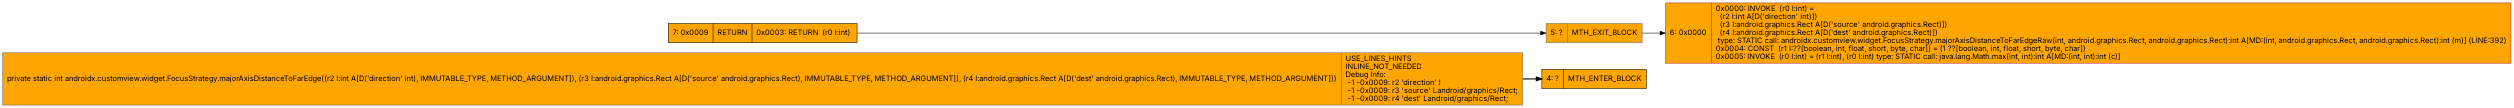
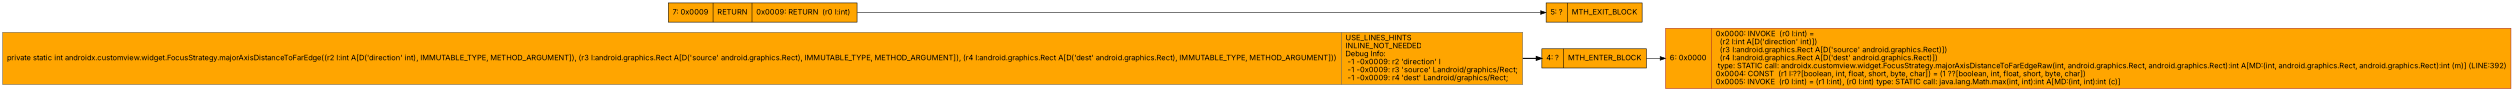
(805, 33) -> (805, 12)
(1594, 33) -> (1594, 13)
(1651, 33) -> (1653, 58)
